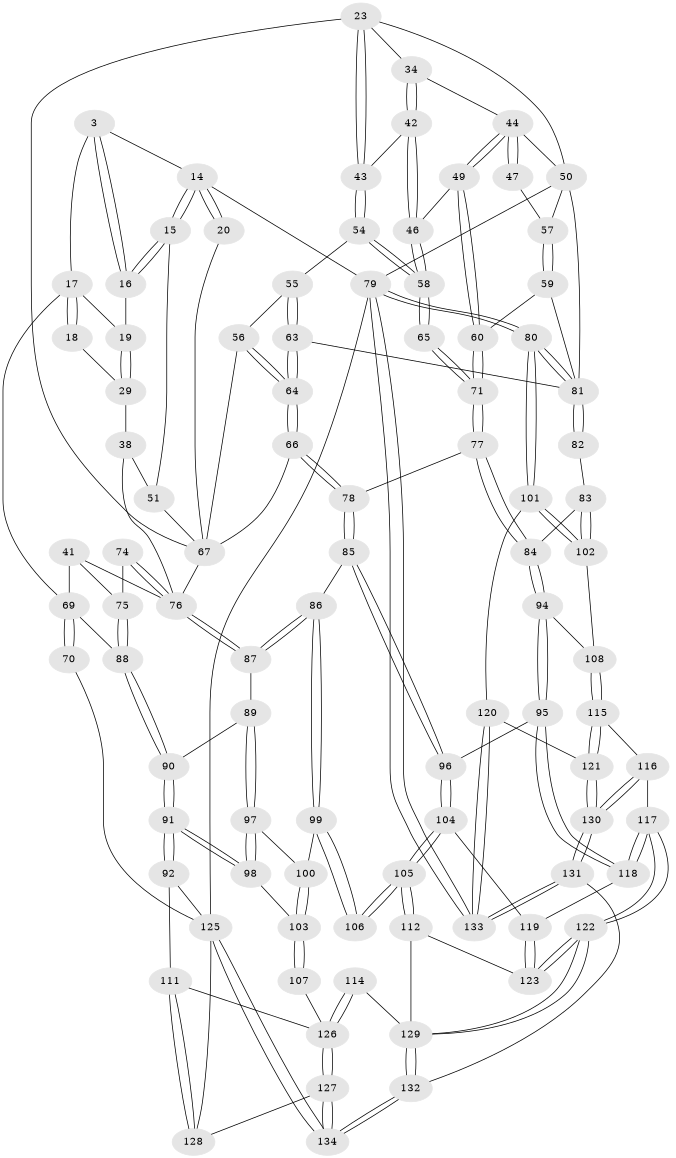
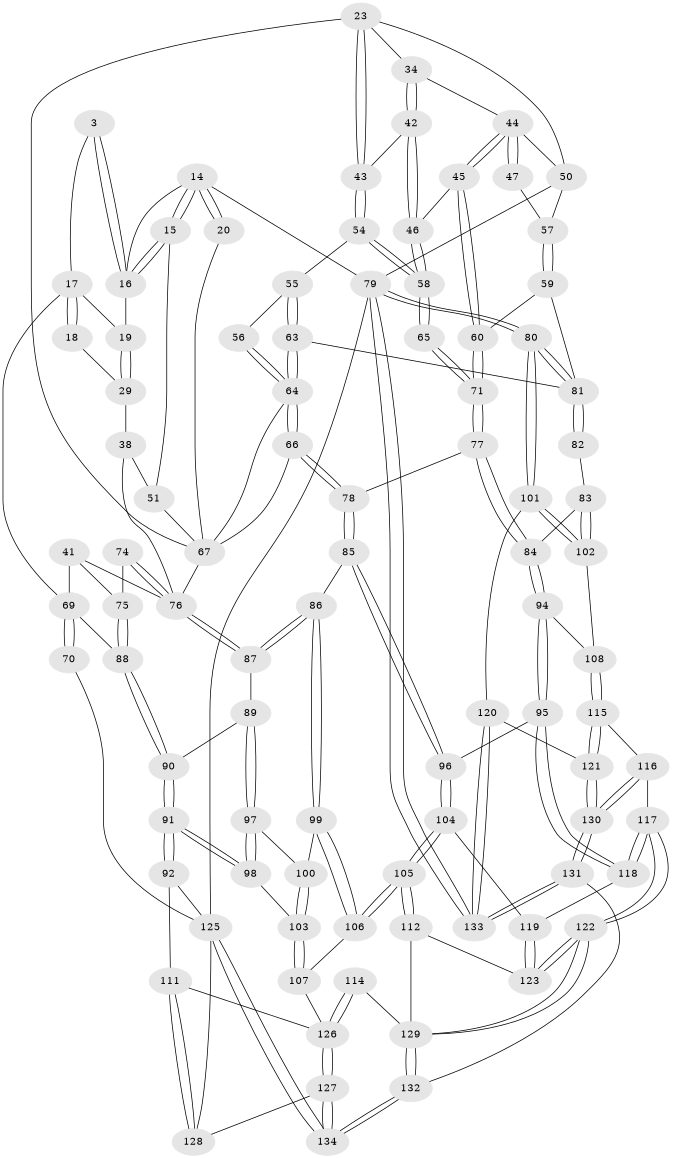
(146, 150) -> (142, 220)
(459, 177) -> (459, 177)
(579, 284) -> none
(222, 445) -> (250, 473)
none -> (327, 954)
